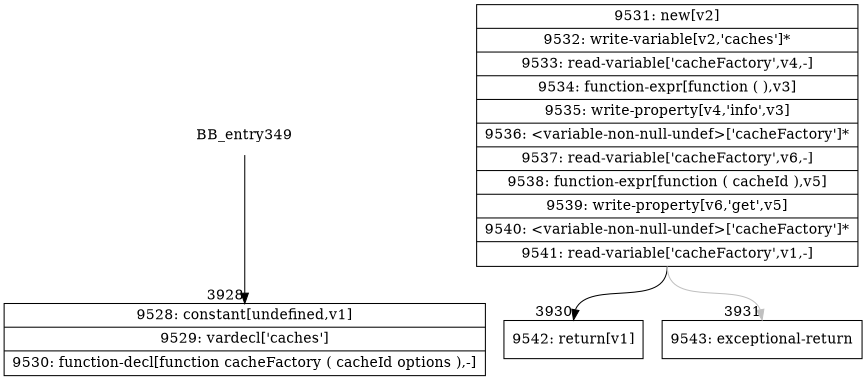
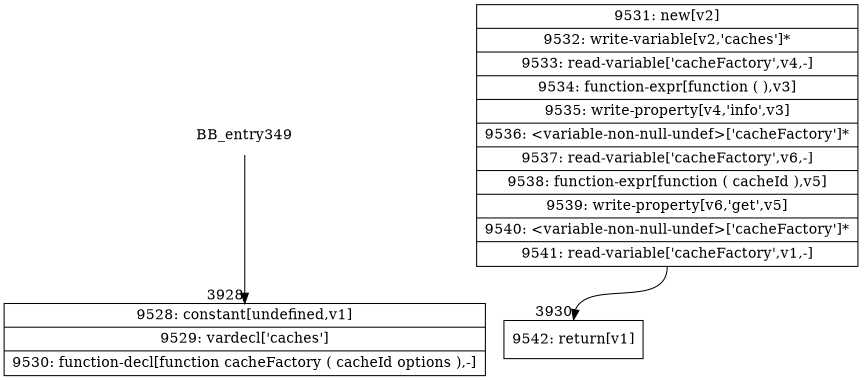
(762, 340) -> none
